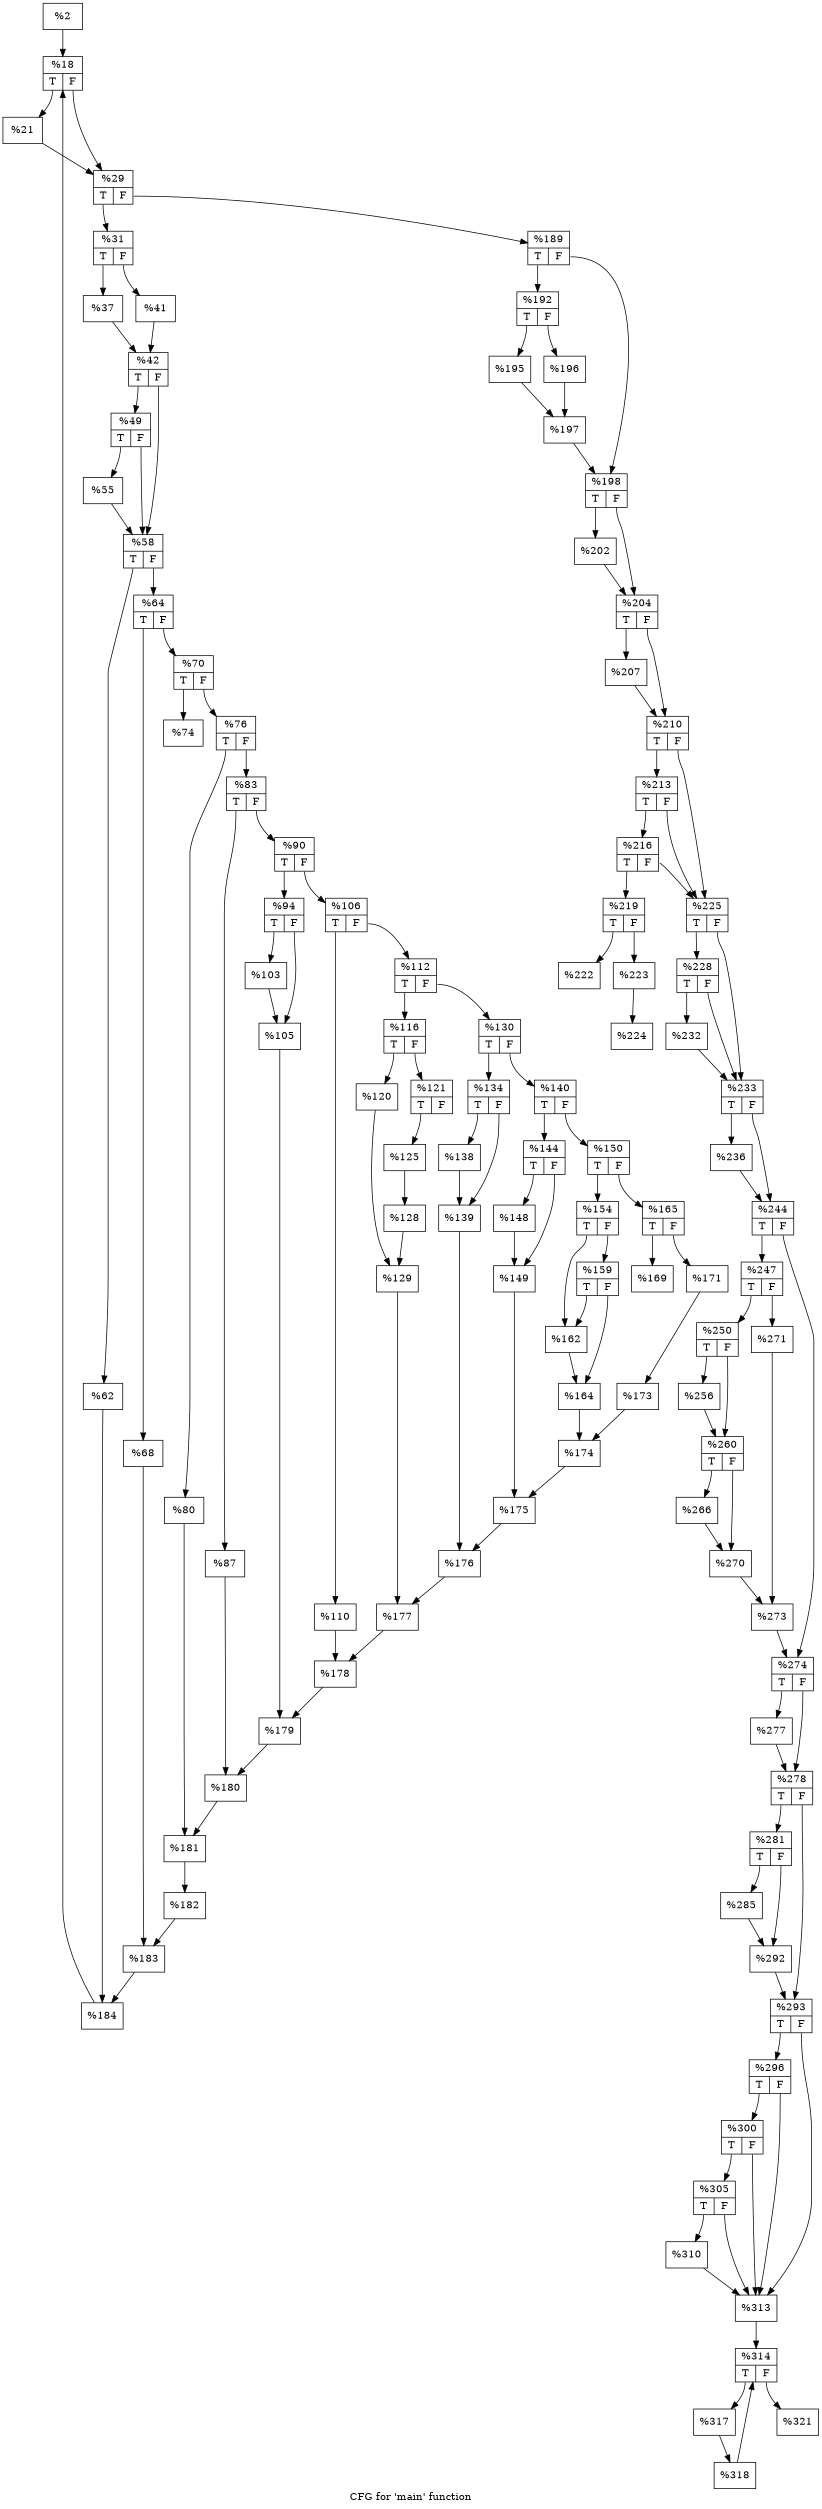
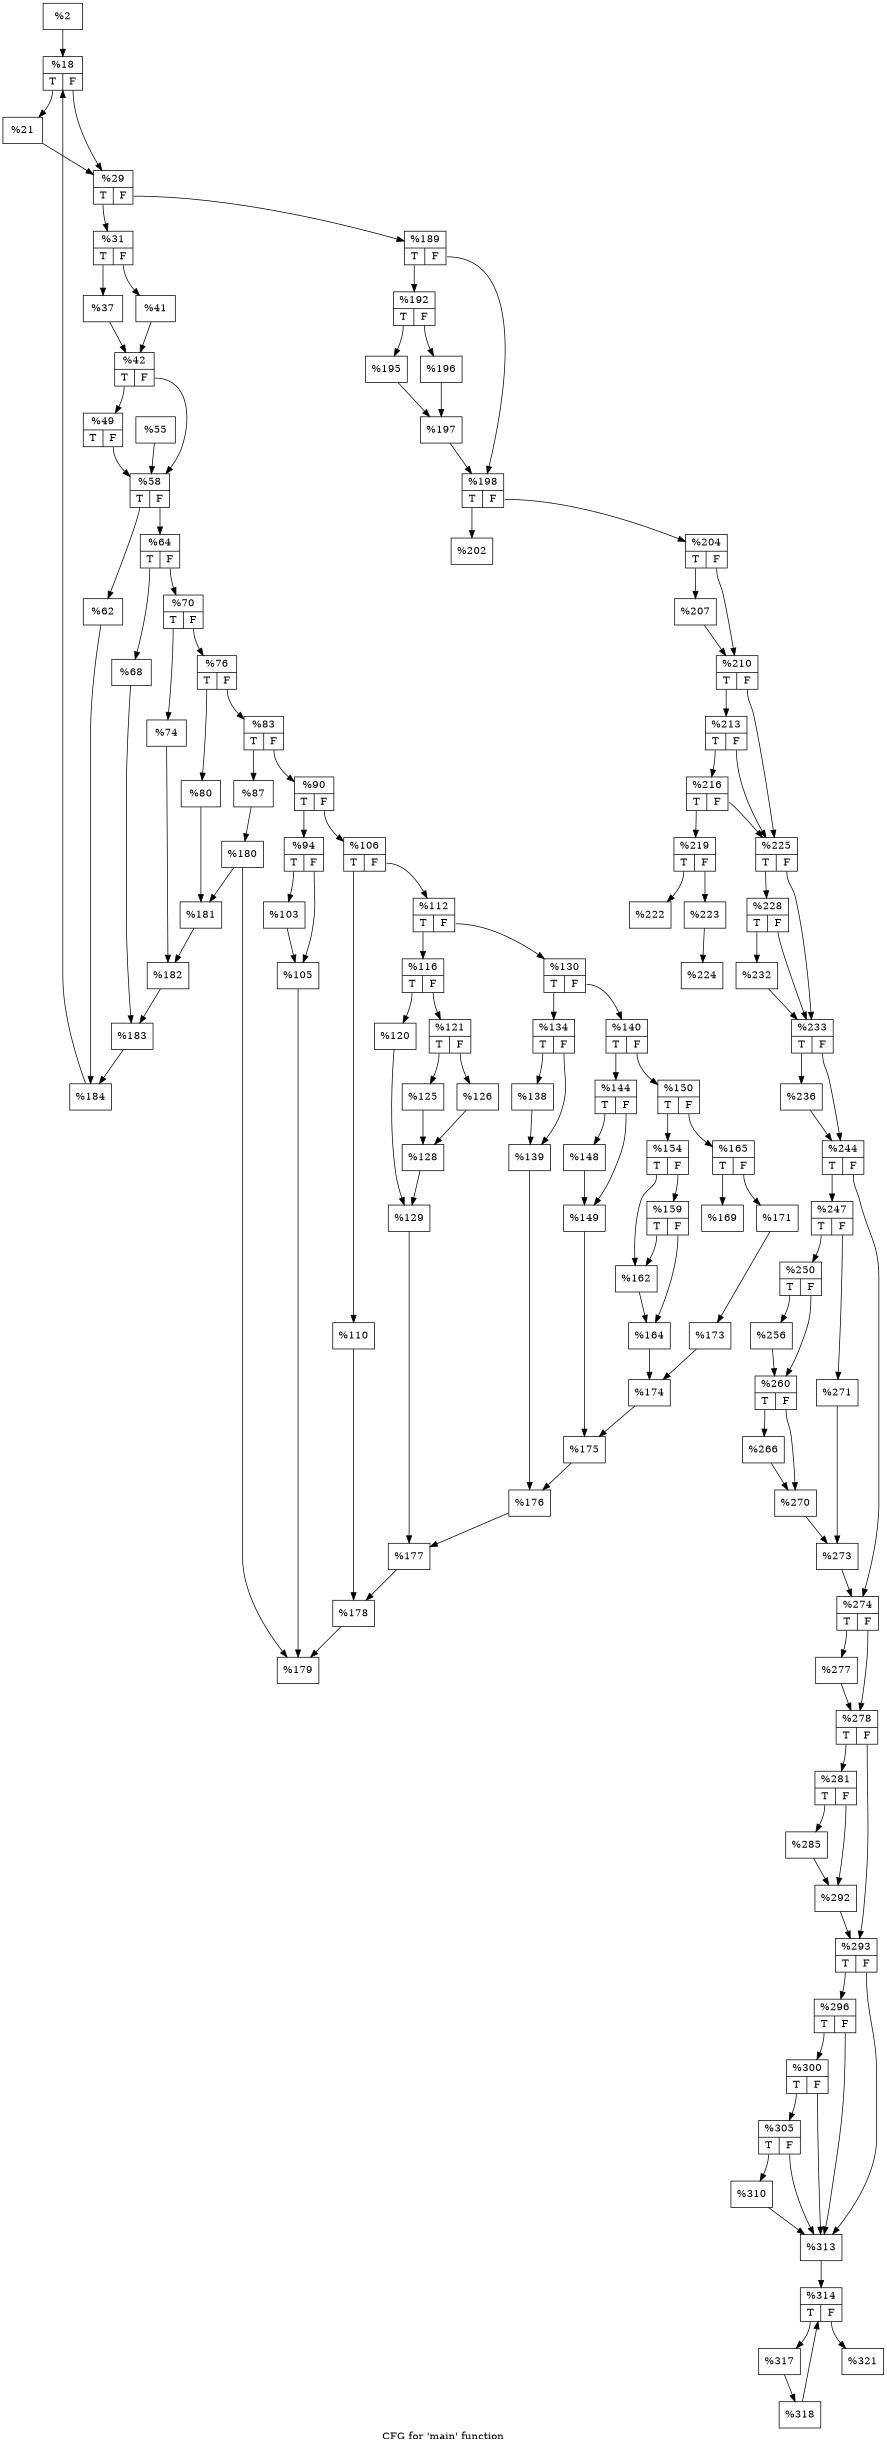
(119, 459) -> none
(613, 577) -> none
none -> (167, 851)
none -> (478, 1097)
(255, 1757) -> (243, 1264)
